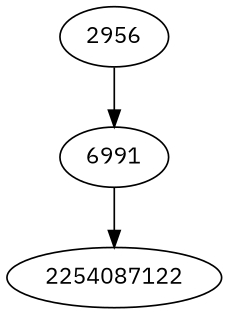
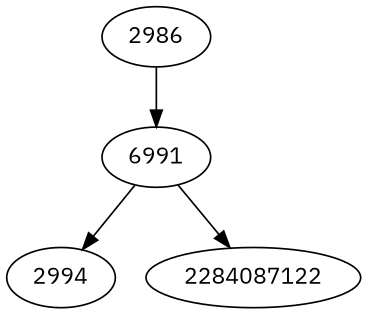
(114, 37) -> (156, 37)
none -> (61, 278)
(114, 278) -> (253, 278)
